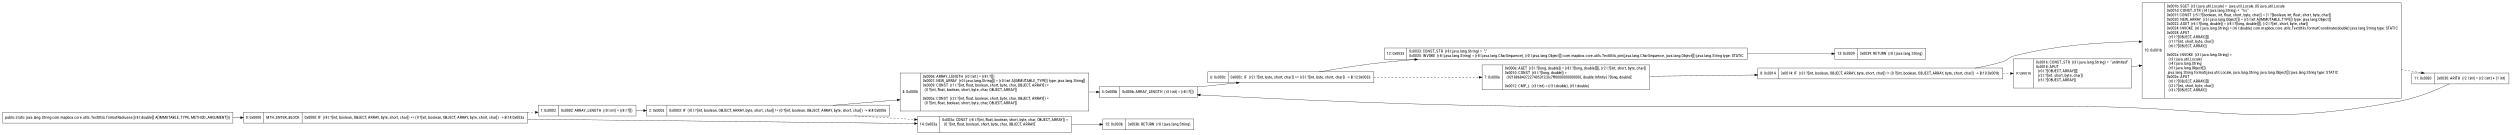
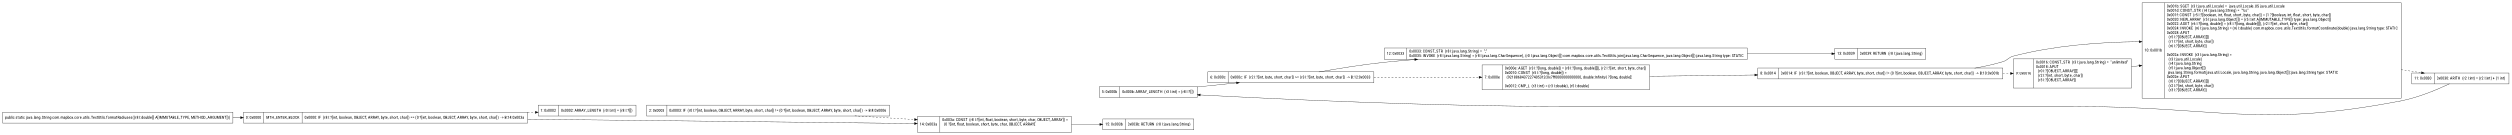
(994, 92) -> none
(640, 111) -> none
